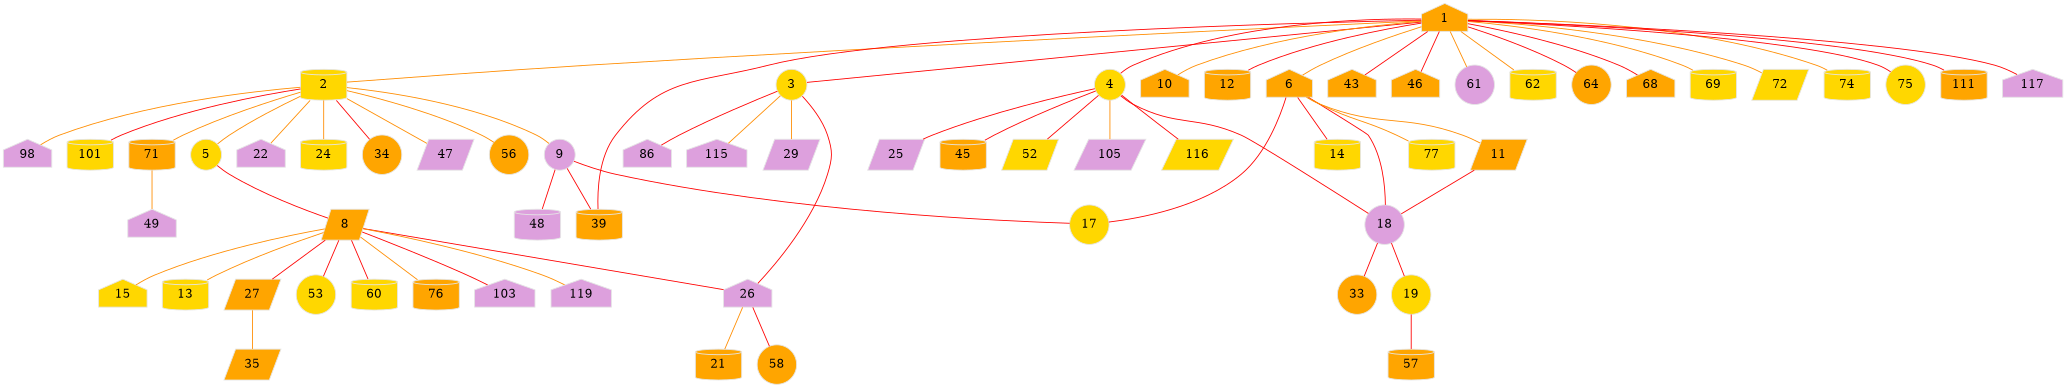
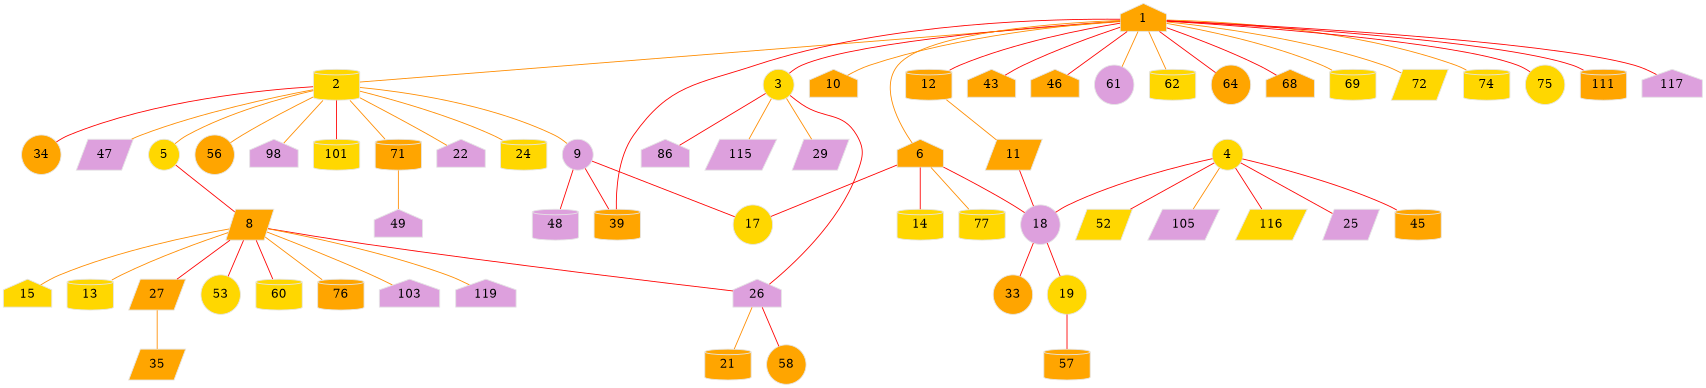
(1267, 29) -> none
(1393, 121) -> (971, 120)
(717, 155) -> (741, 155)
(425, 257) -> (330, 257)
